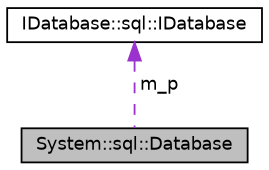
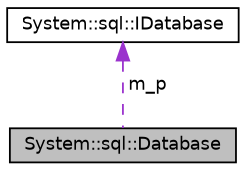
(135, 25) -> (123, 25)
